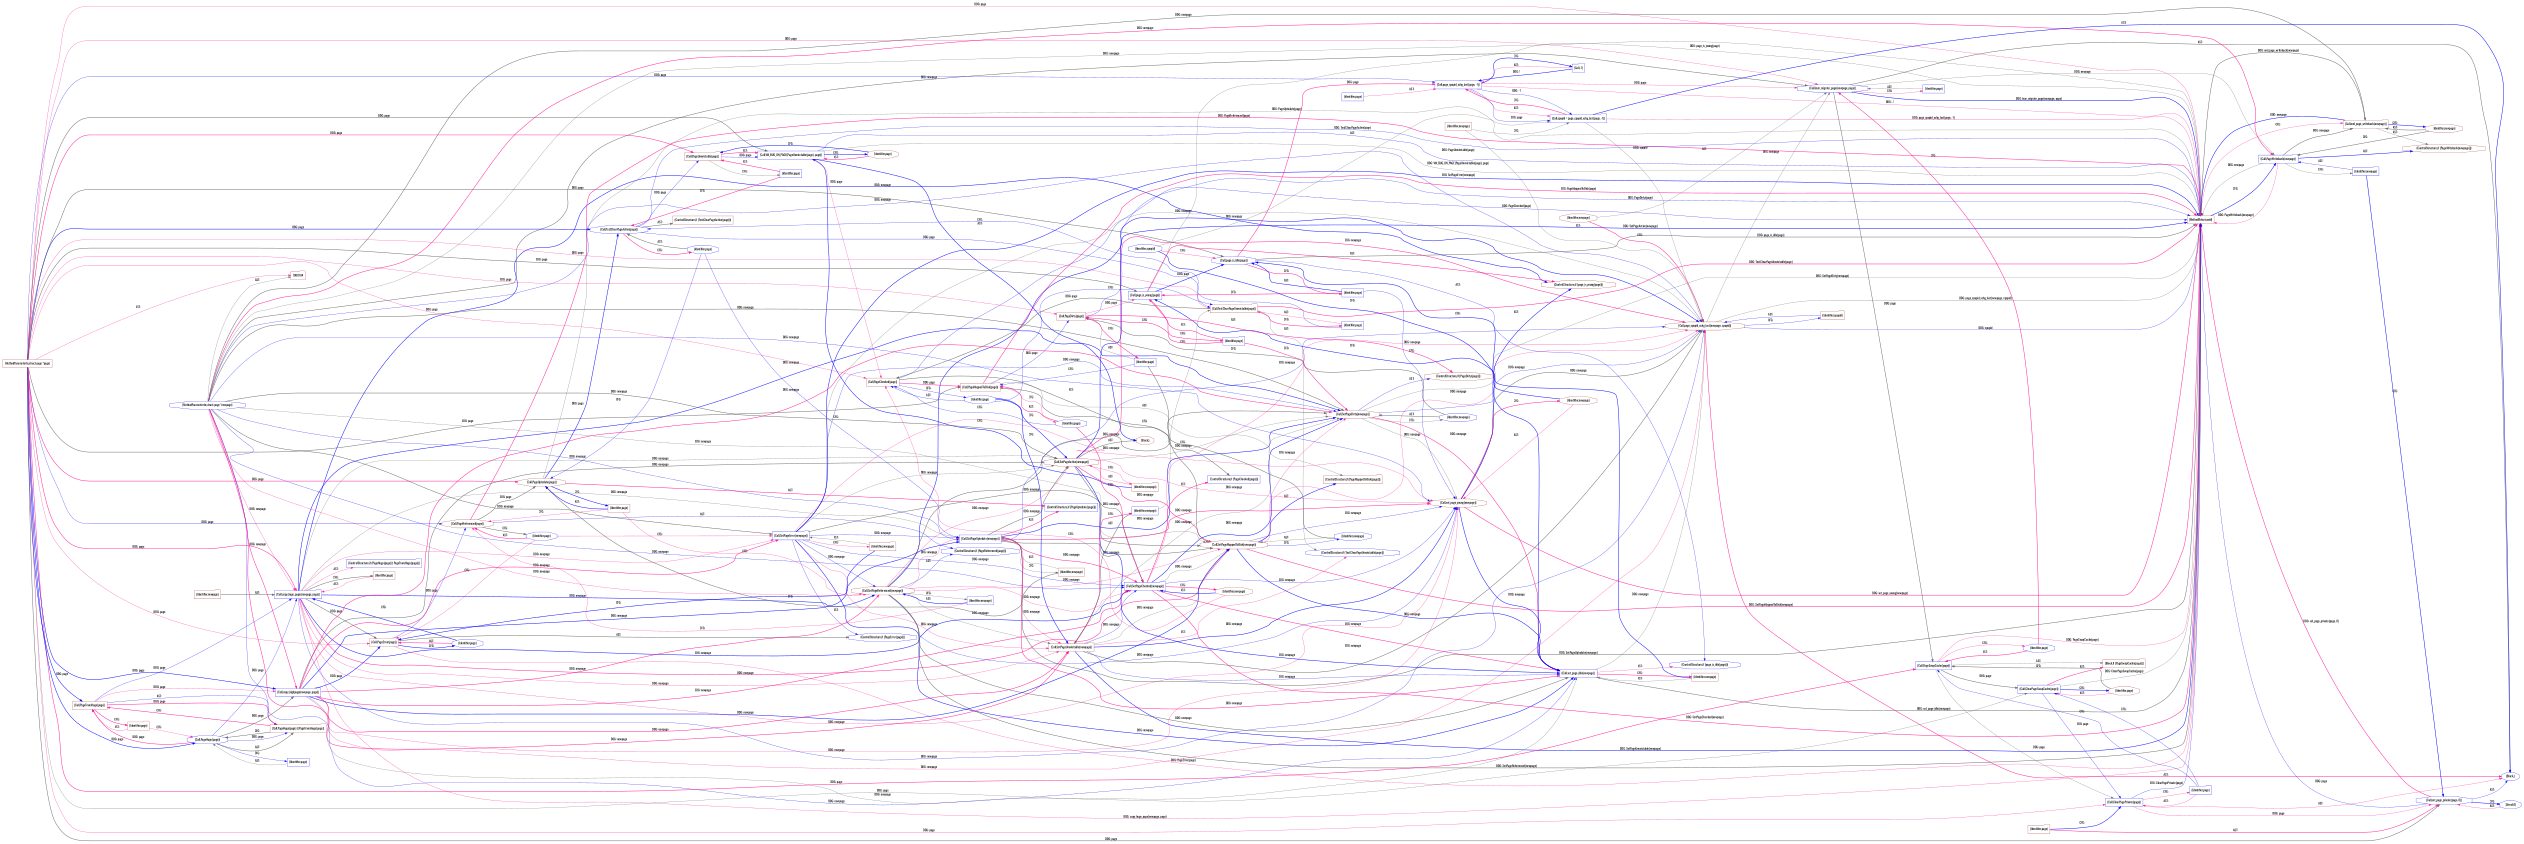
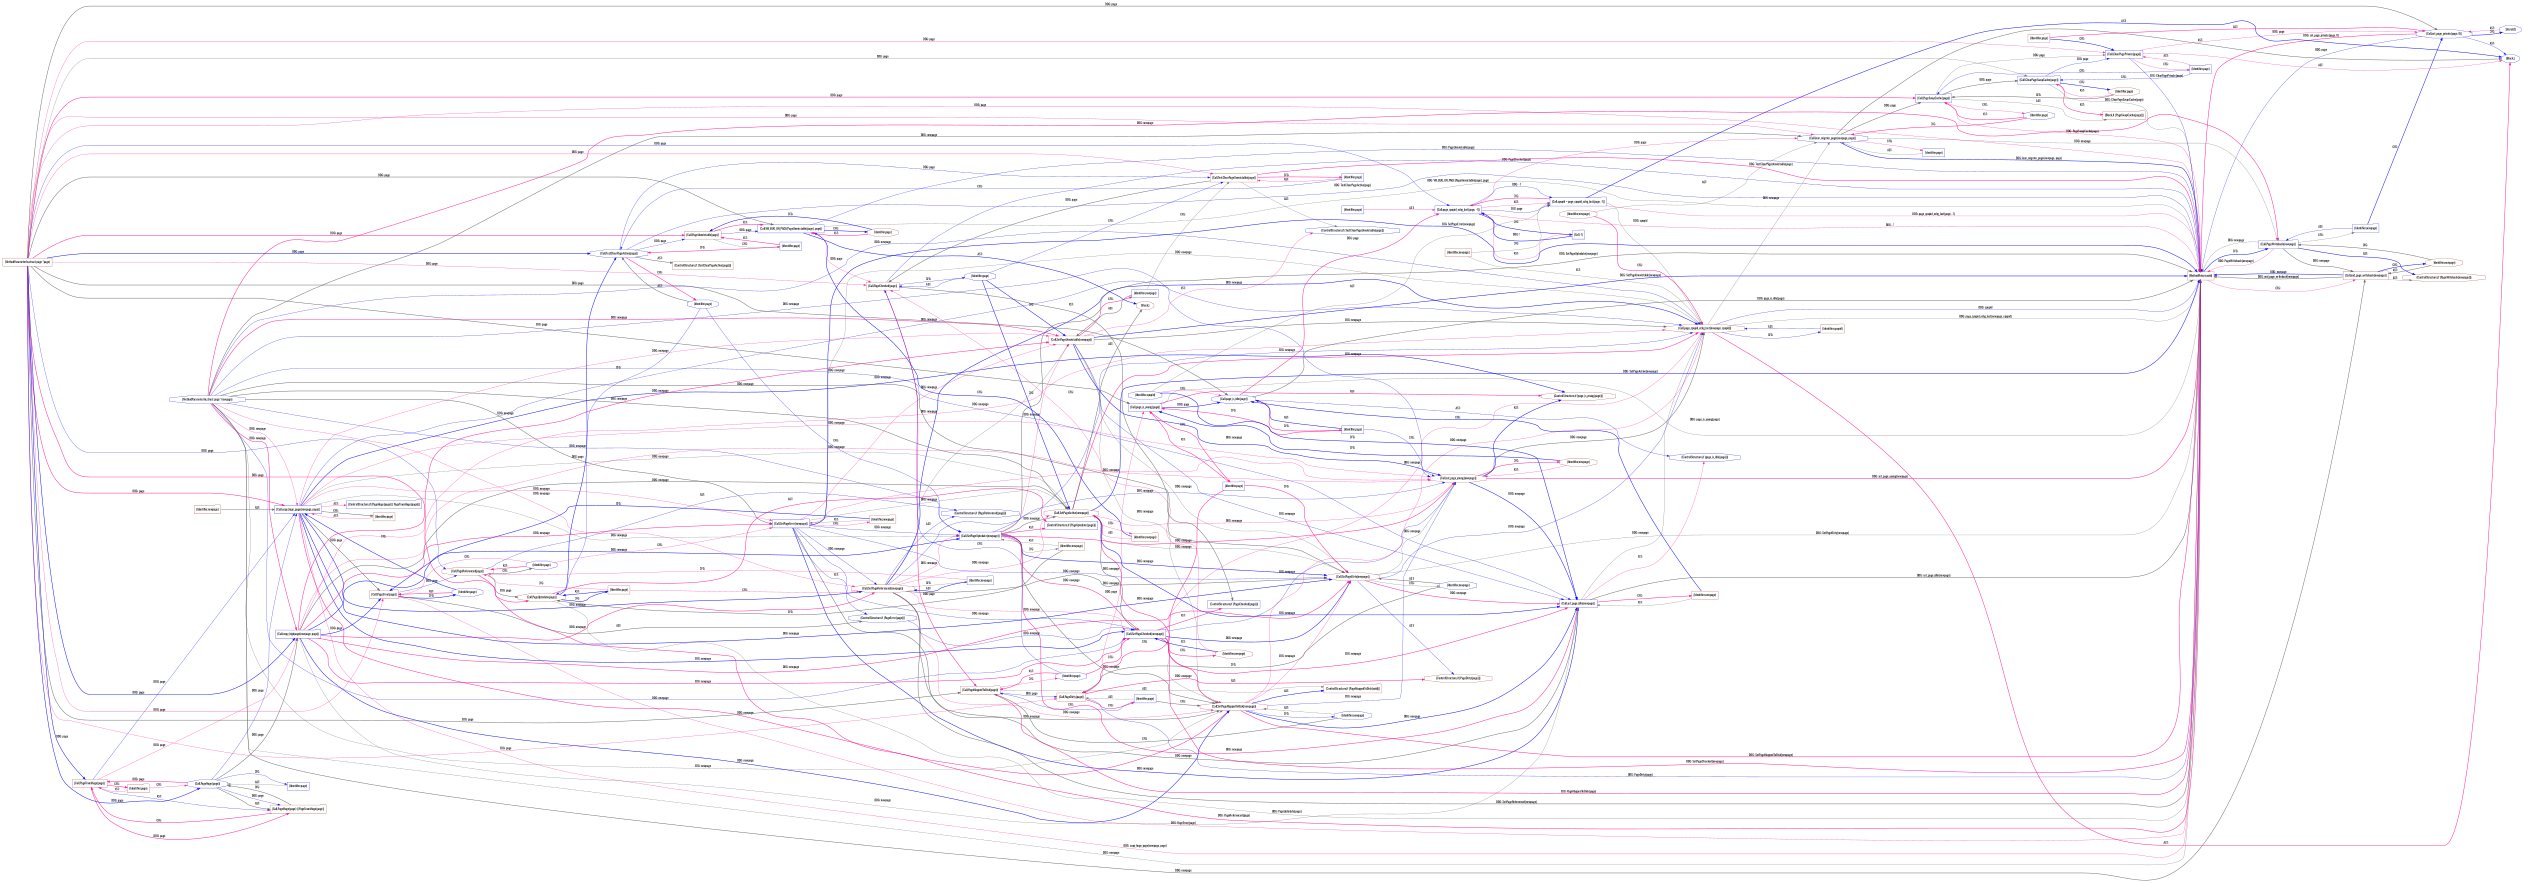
(298, 276) -> none
(1353, 480) -> (1353, 689)
(1120, 626) -> (1017, 637)
